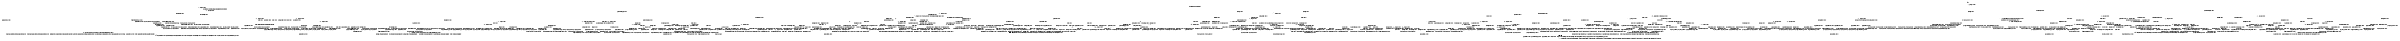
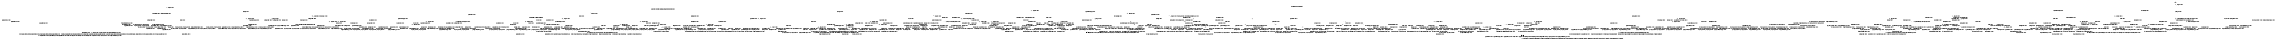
(1645, 17) -> (536, 17)
(165, 27) -> (171, 27)
(771, 28) -> (1462, 28)
(1040, 35) -> none
